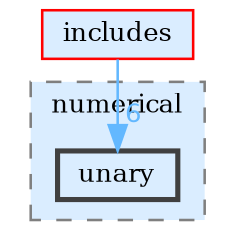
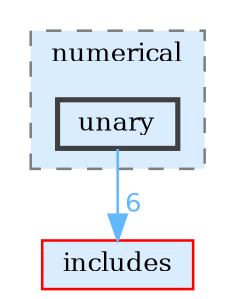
(118, 99) -> (118, 185)
